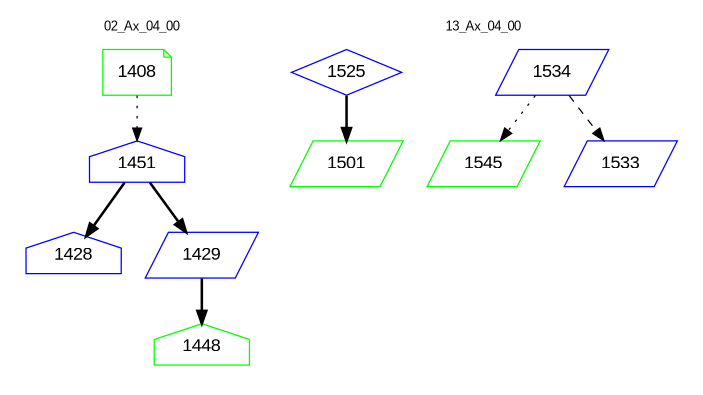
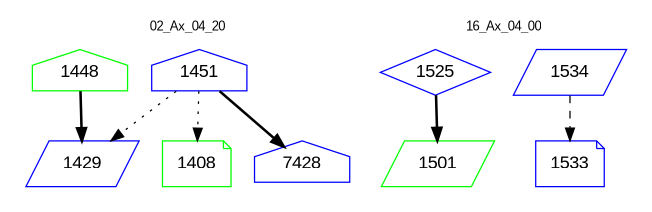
(142, 27) -> (188, 27)
(484, 27) -> (504, 27)
(137, 112) -> (198, 110)
(484, 164) -> none
(621, 164) -> (570, 164)
(164, 202) -> (149, 112)
(74, 255) -> (302, 164)
(202, 295) -> (81, 110)
